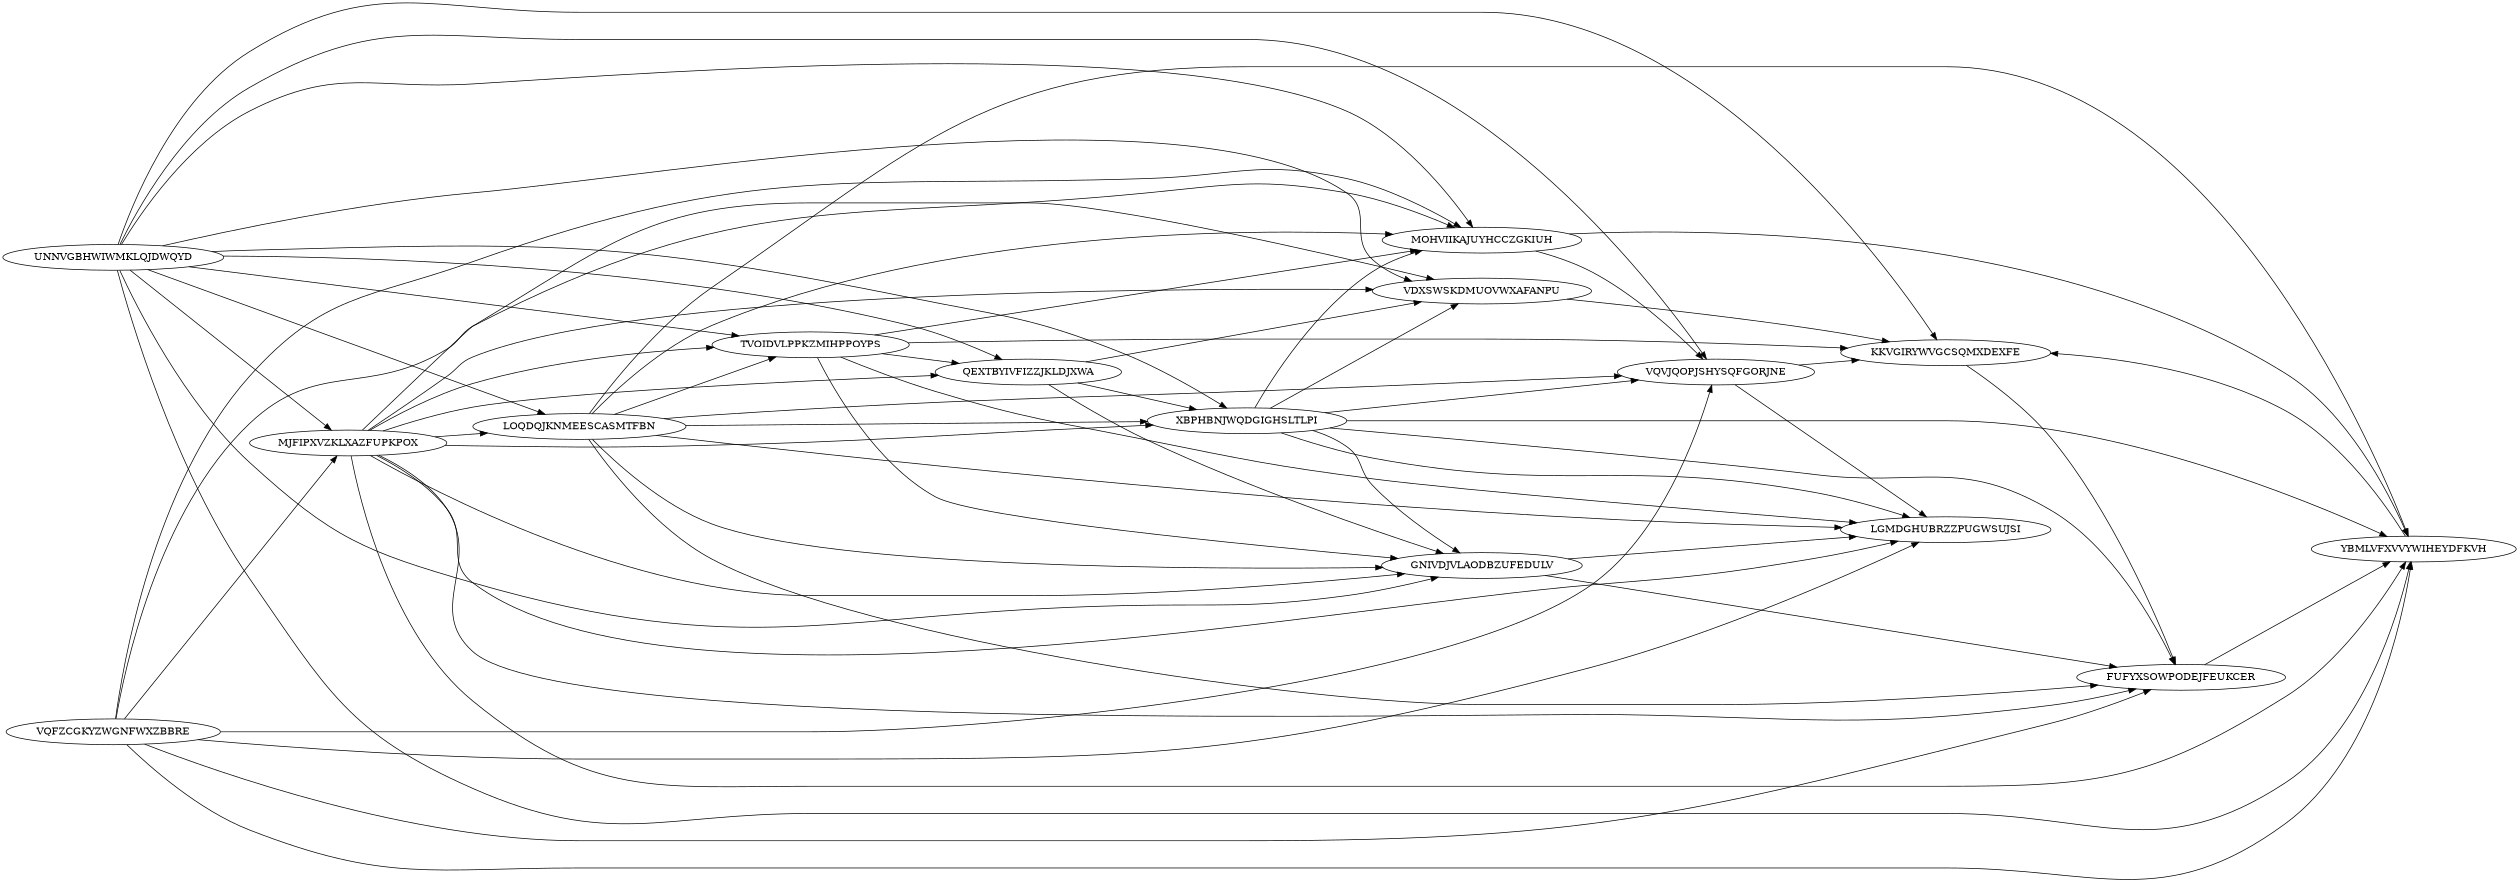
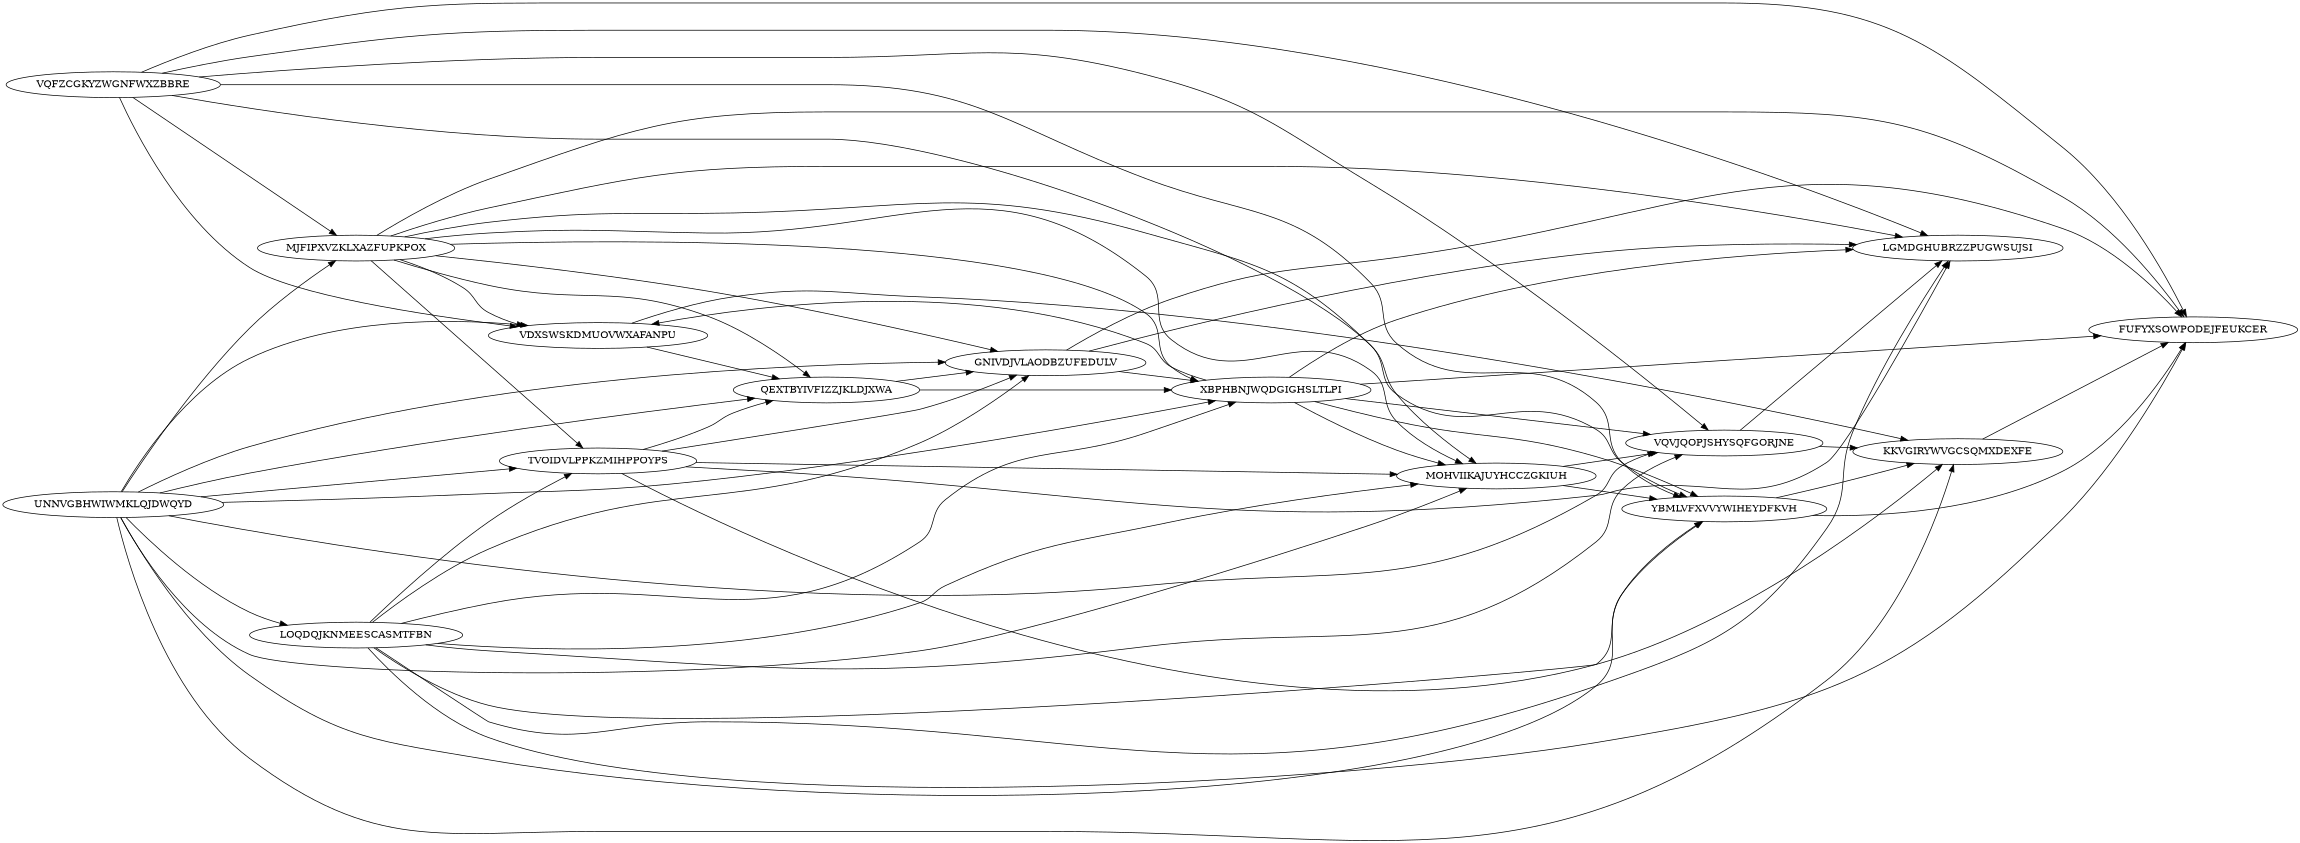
(1250, 332) -> (709, 362)
(458, 435) -> none
(1379, 492) -> (1155, 376)
(2294, 615) -> (2024, 487)
